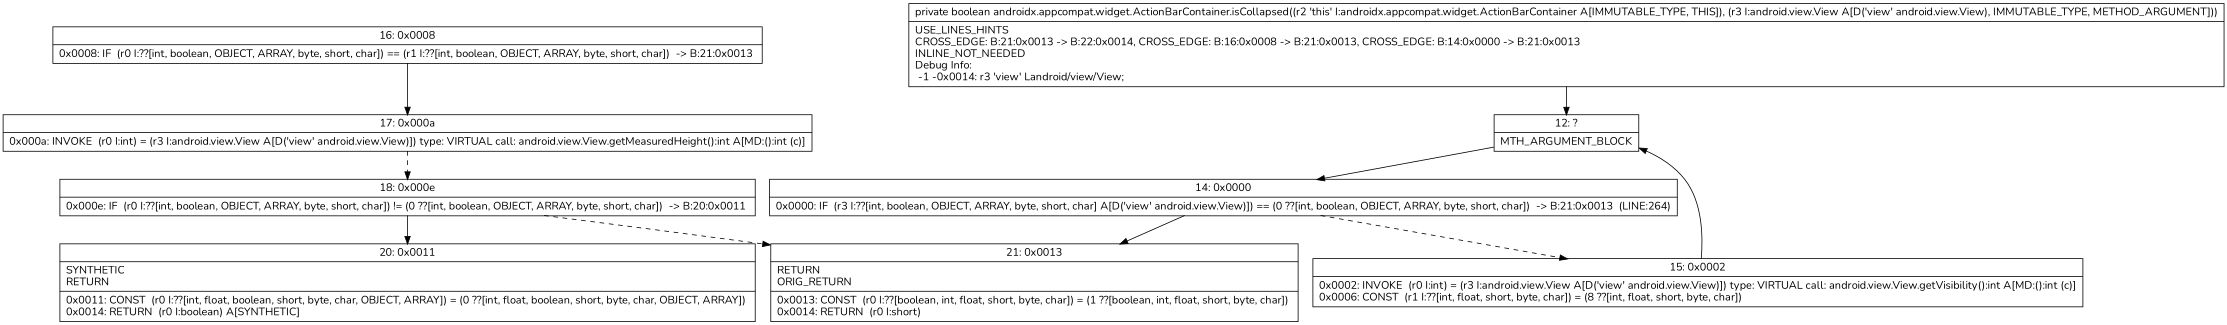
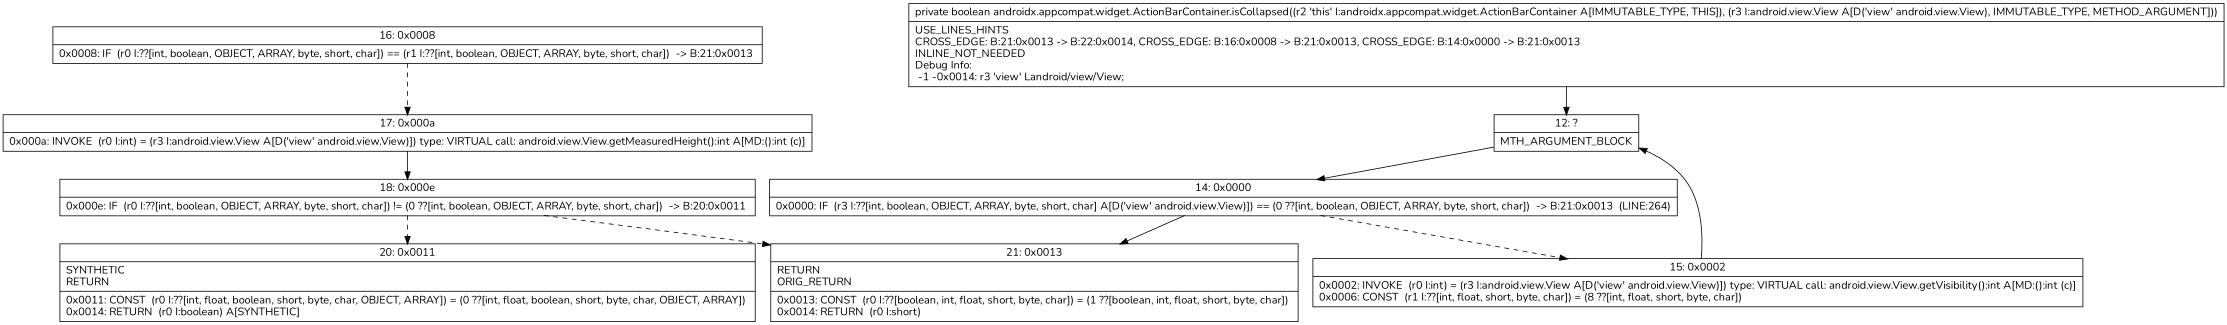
(408, 85) -> (408, 85)
(408, 161) -> (408, 161)
(408, 226) -> (408, 226)
